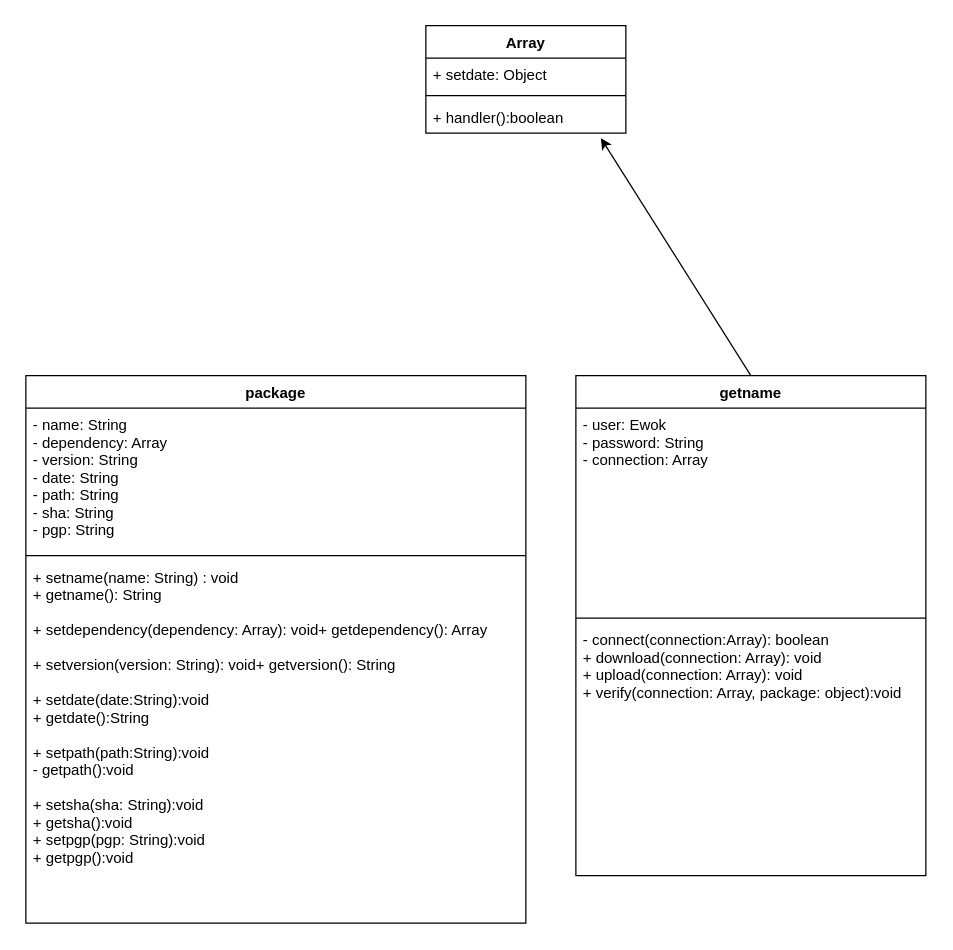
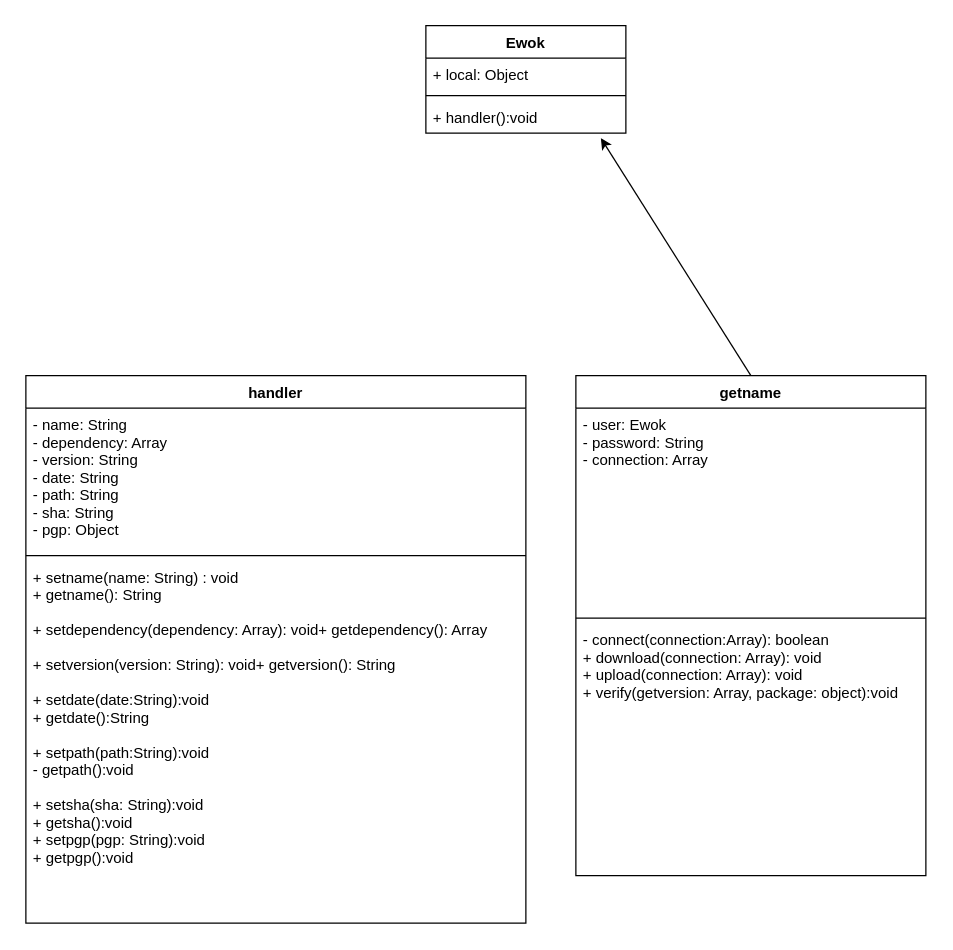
(525, 43) -> (525, 43)
(498, 75) -> (486, 75)
(505, 118) -> (492, 118)
(275, 393) -> (275, 393)
(84, 425) -> (84, 425)
(722, 640) -> (722, 640)
